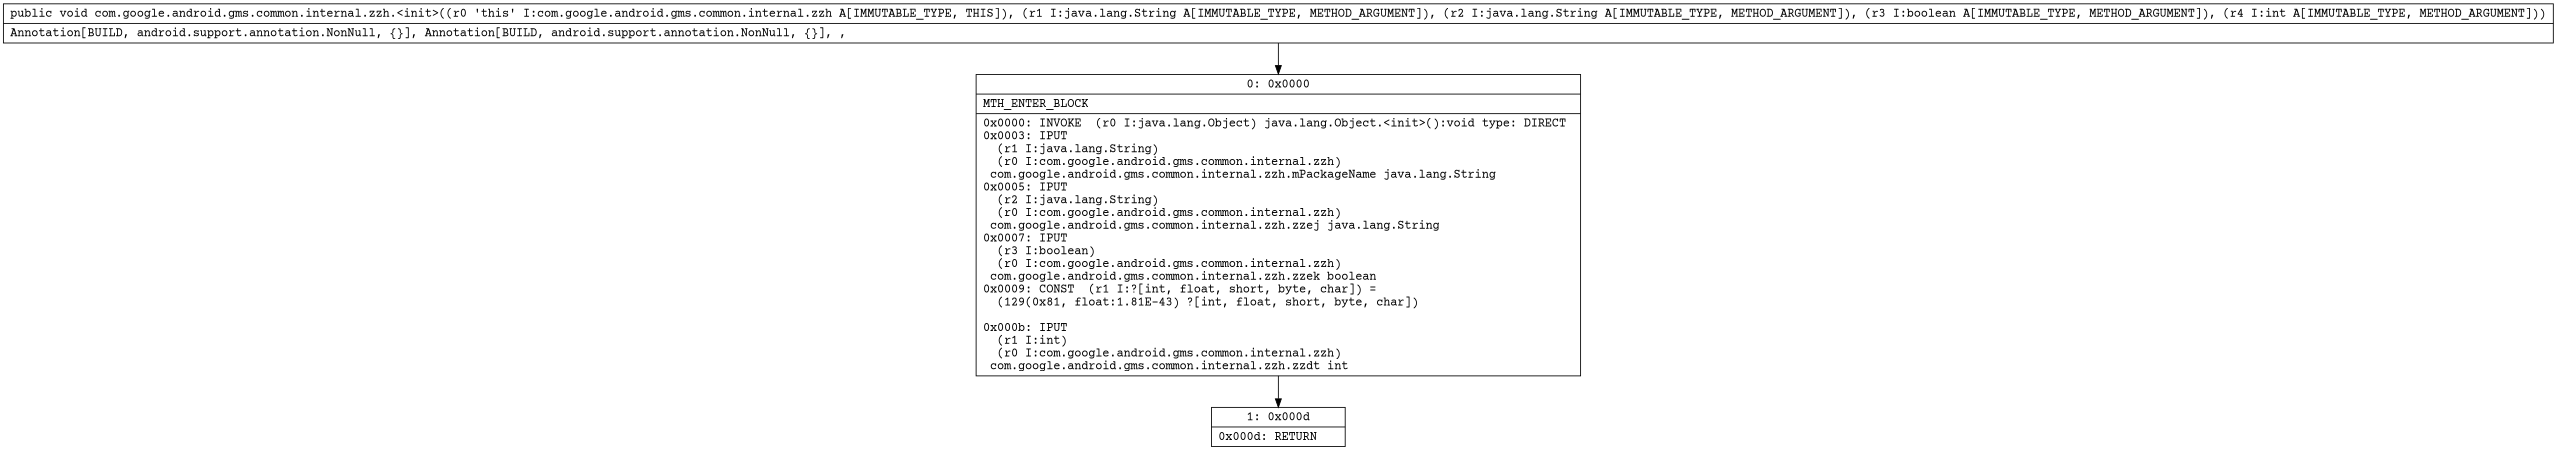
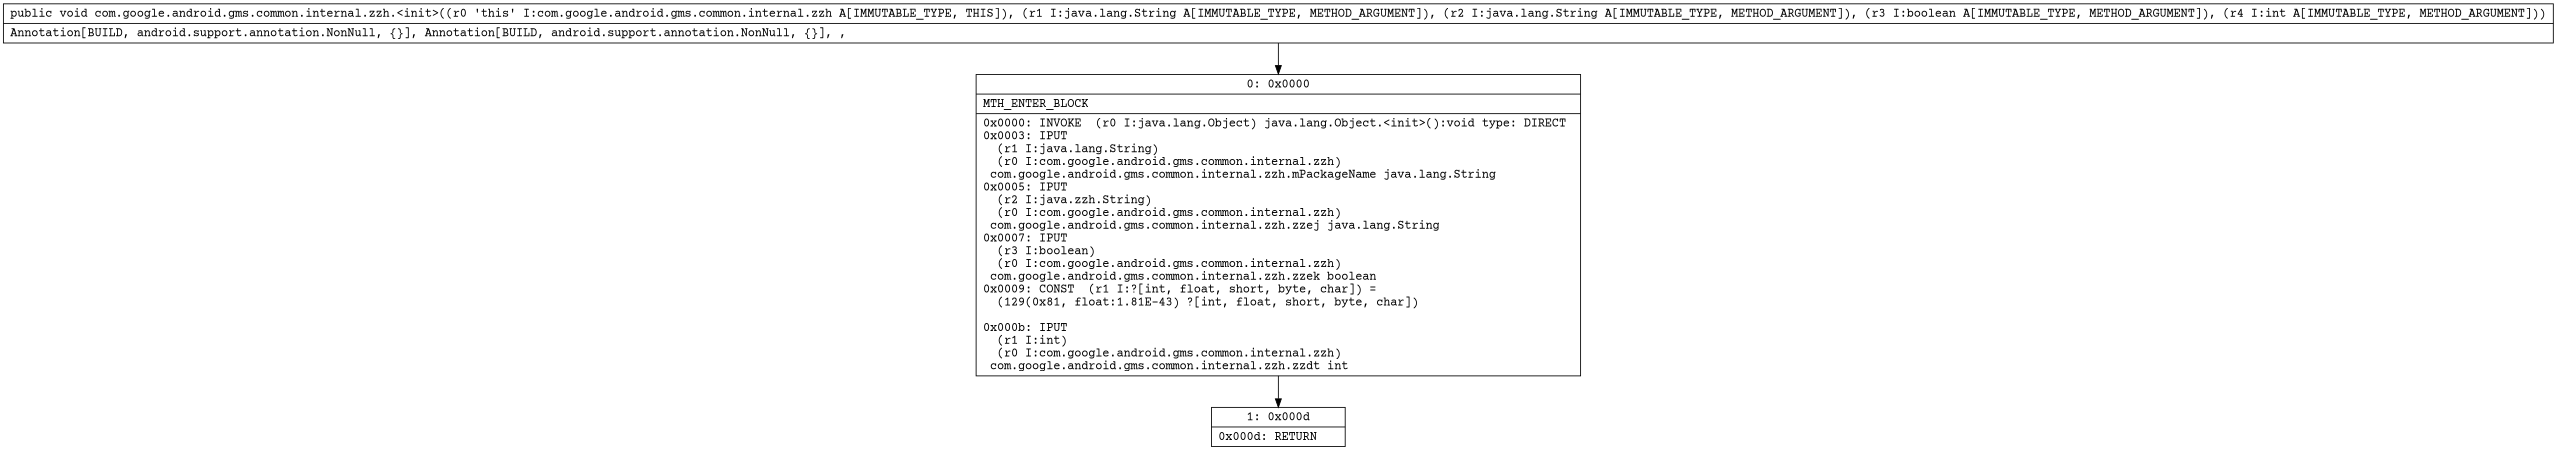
(1071, 200) -> (1068, 200)
